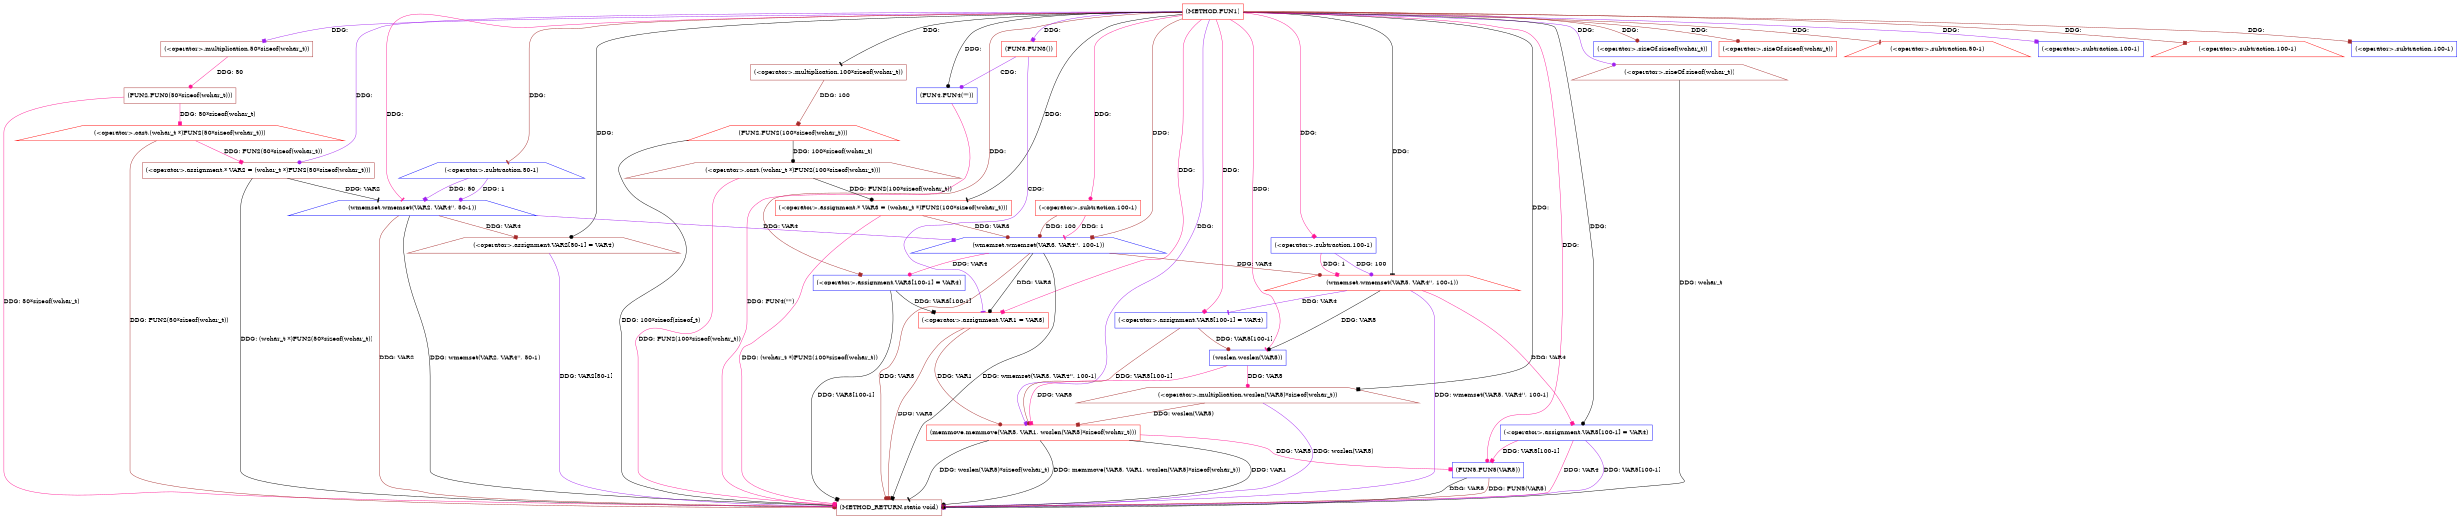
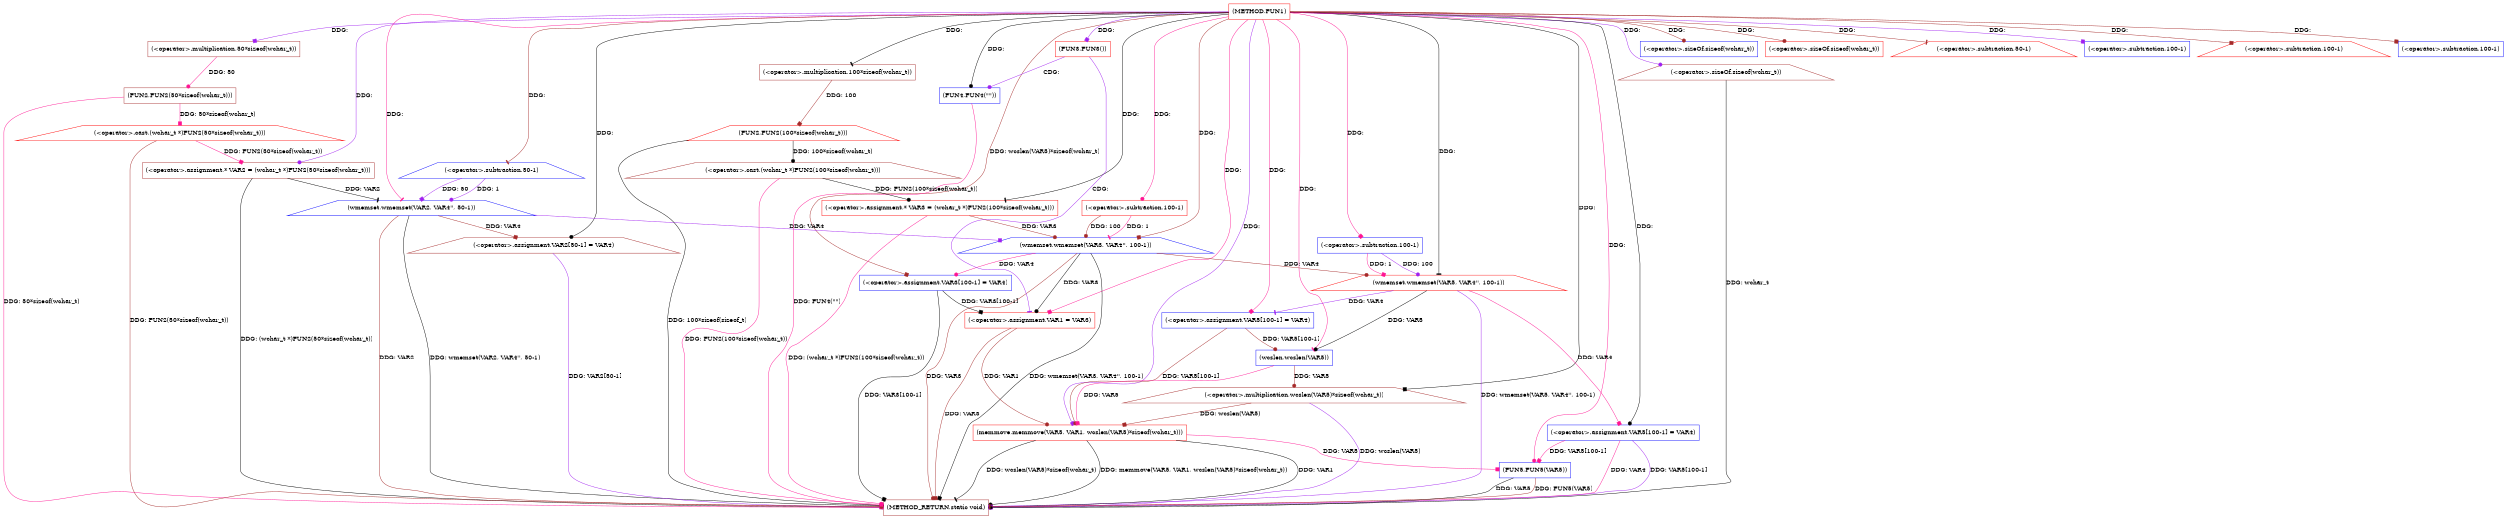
(180, 96) -> (180, 96)
(999, 152) -> (1045, 152)
(1248, 375) -> (1294, 375)
